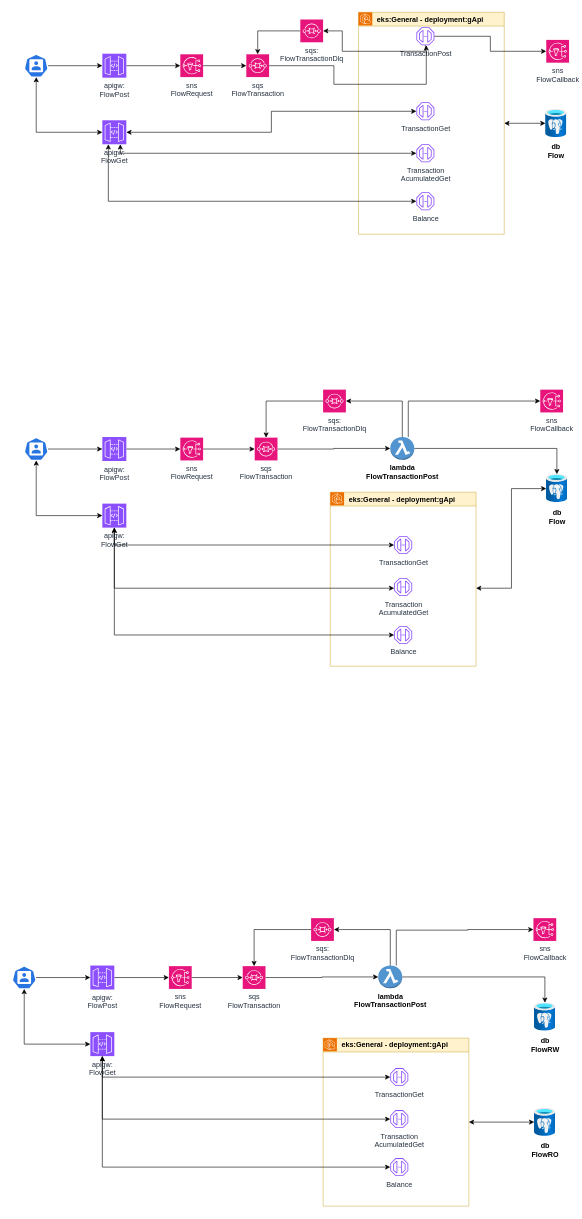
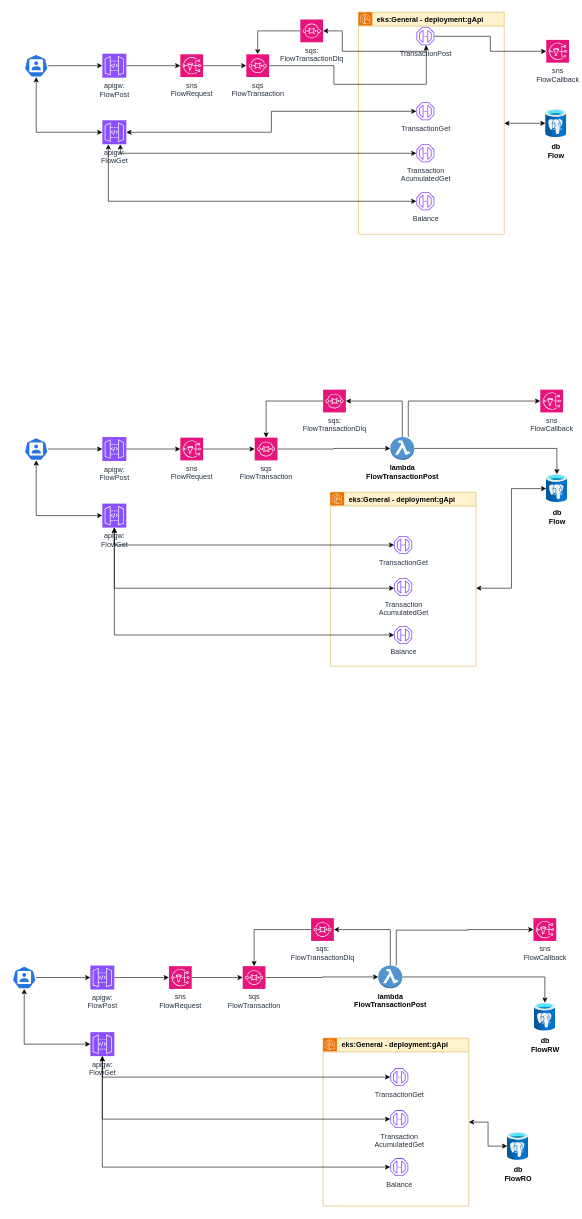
(545, 1122) -> (518, 1146)
